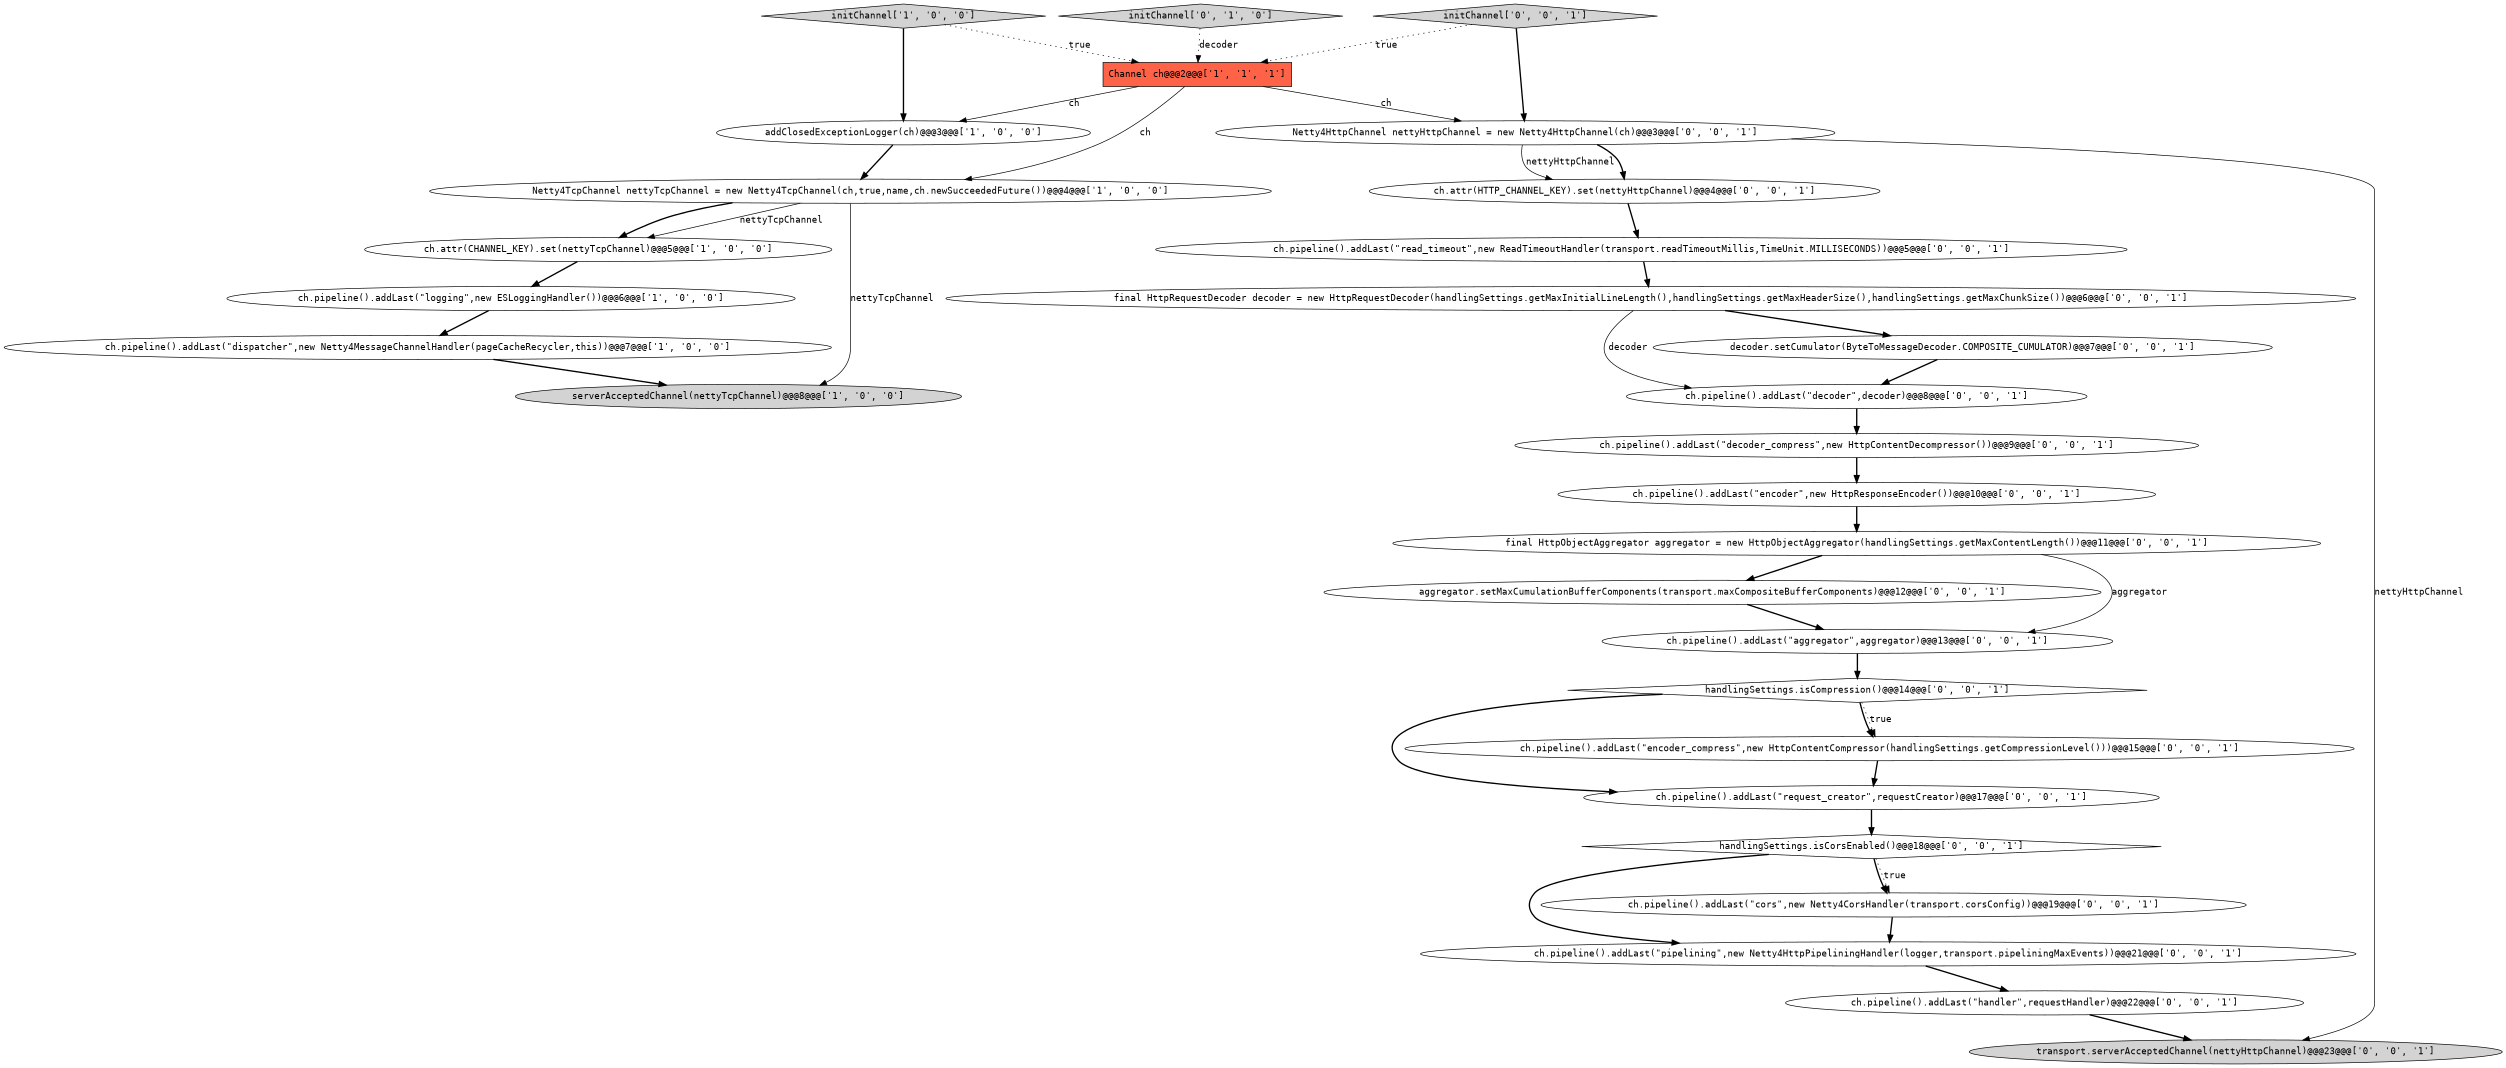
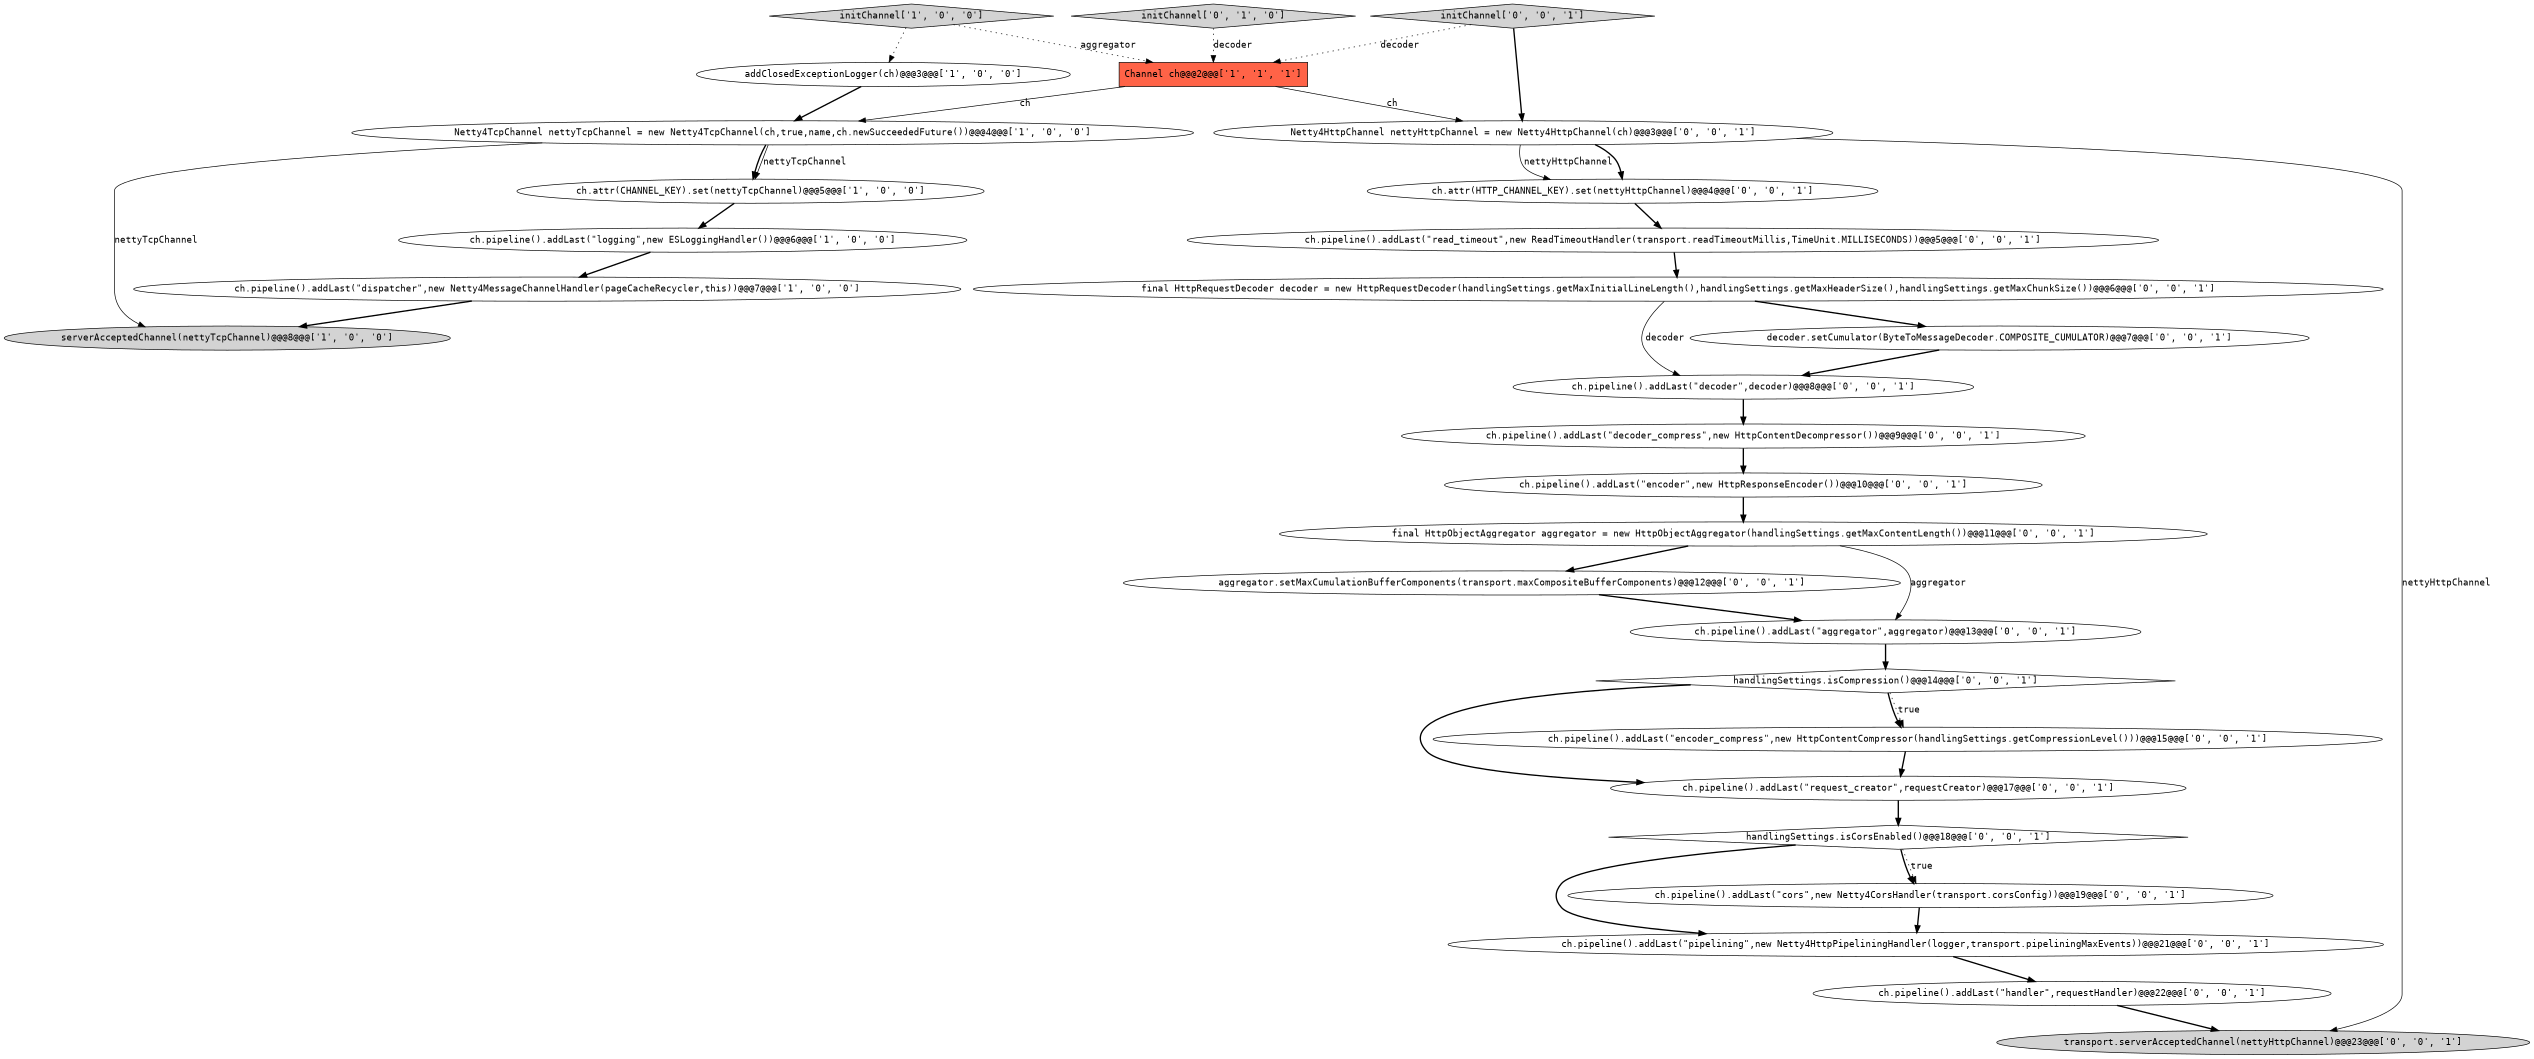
(1080, 45) -> (1108, 45)
(1386, 45) -> (1400, 45)
(903, 71) -> (899, 42)
(1052, 103) -> none
